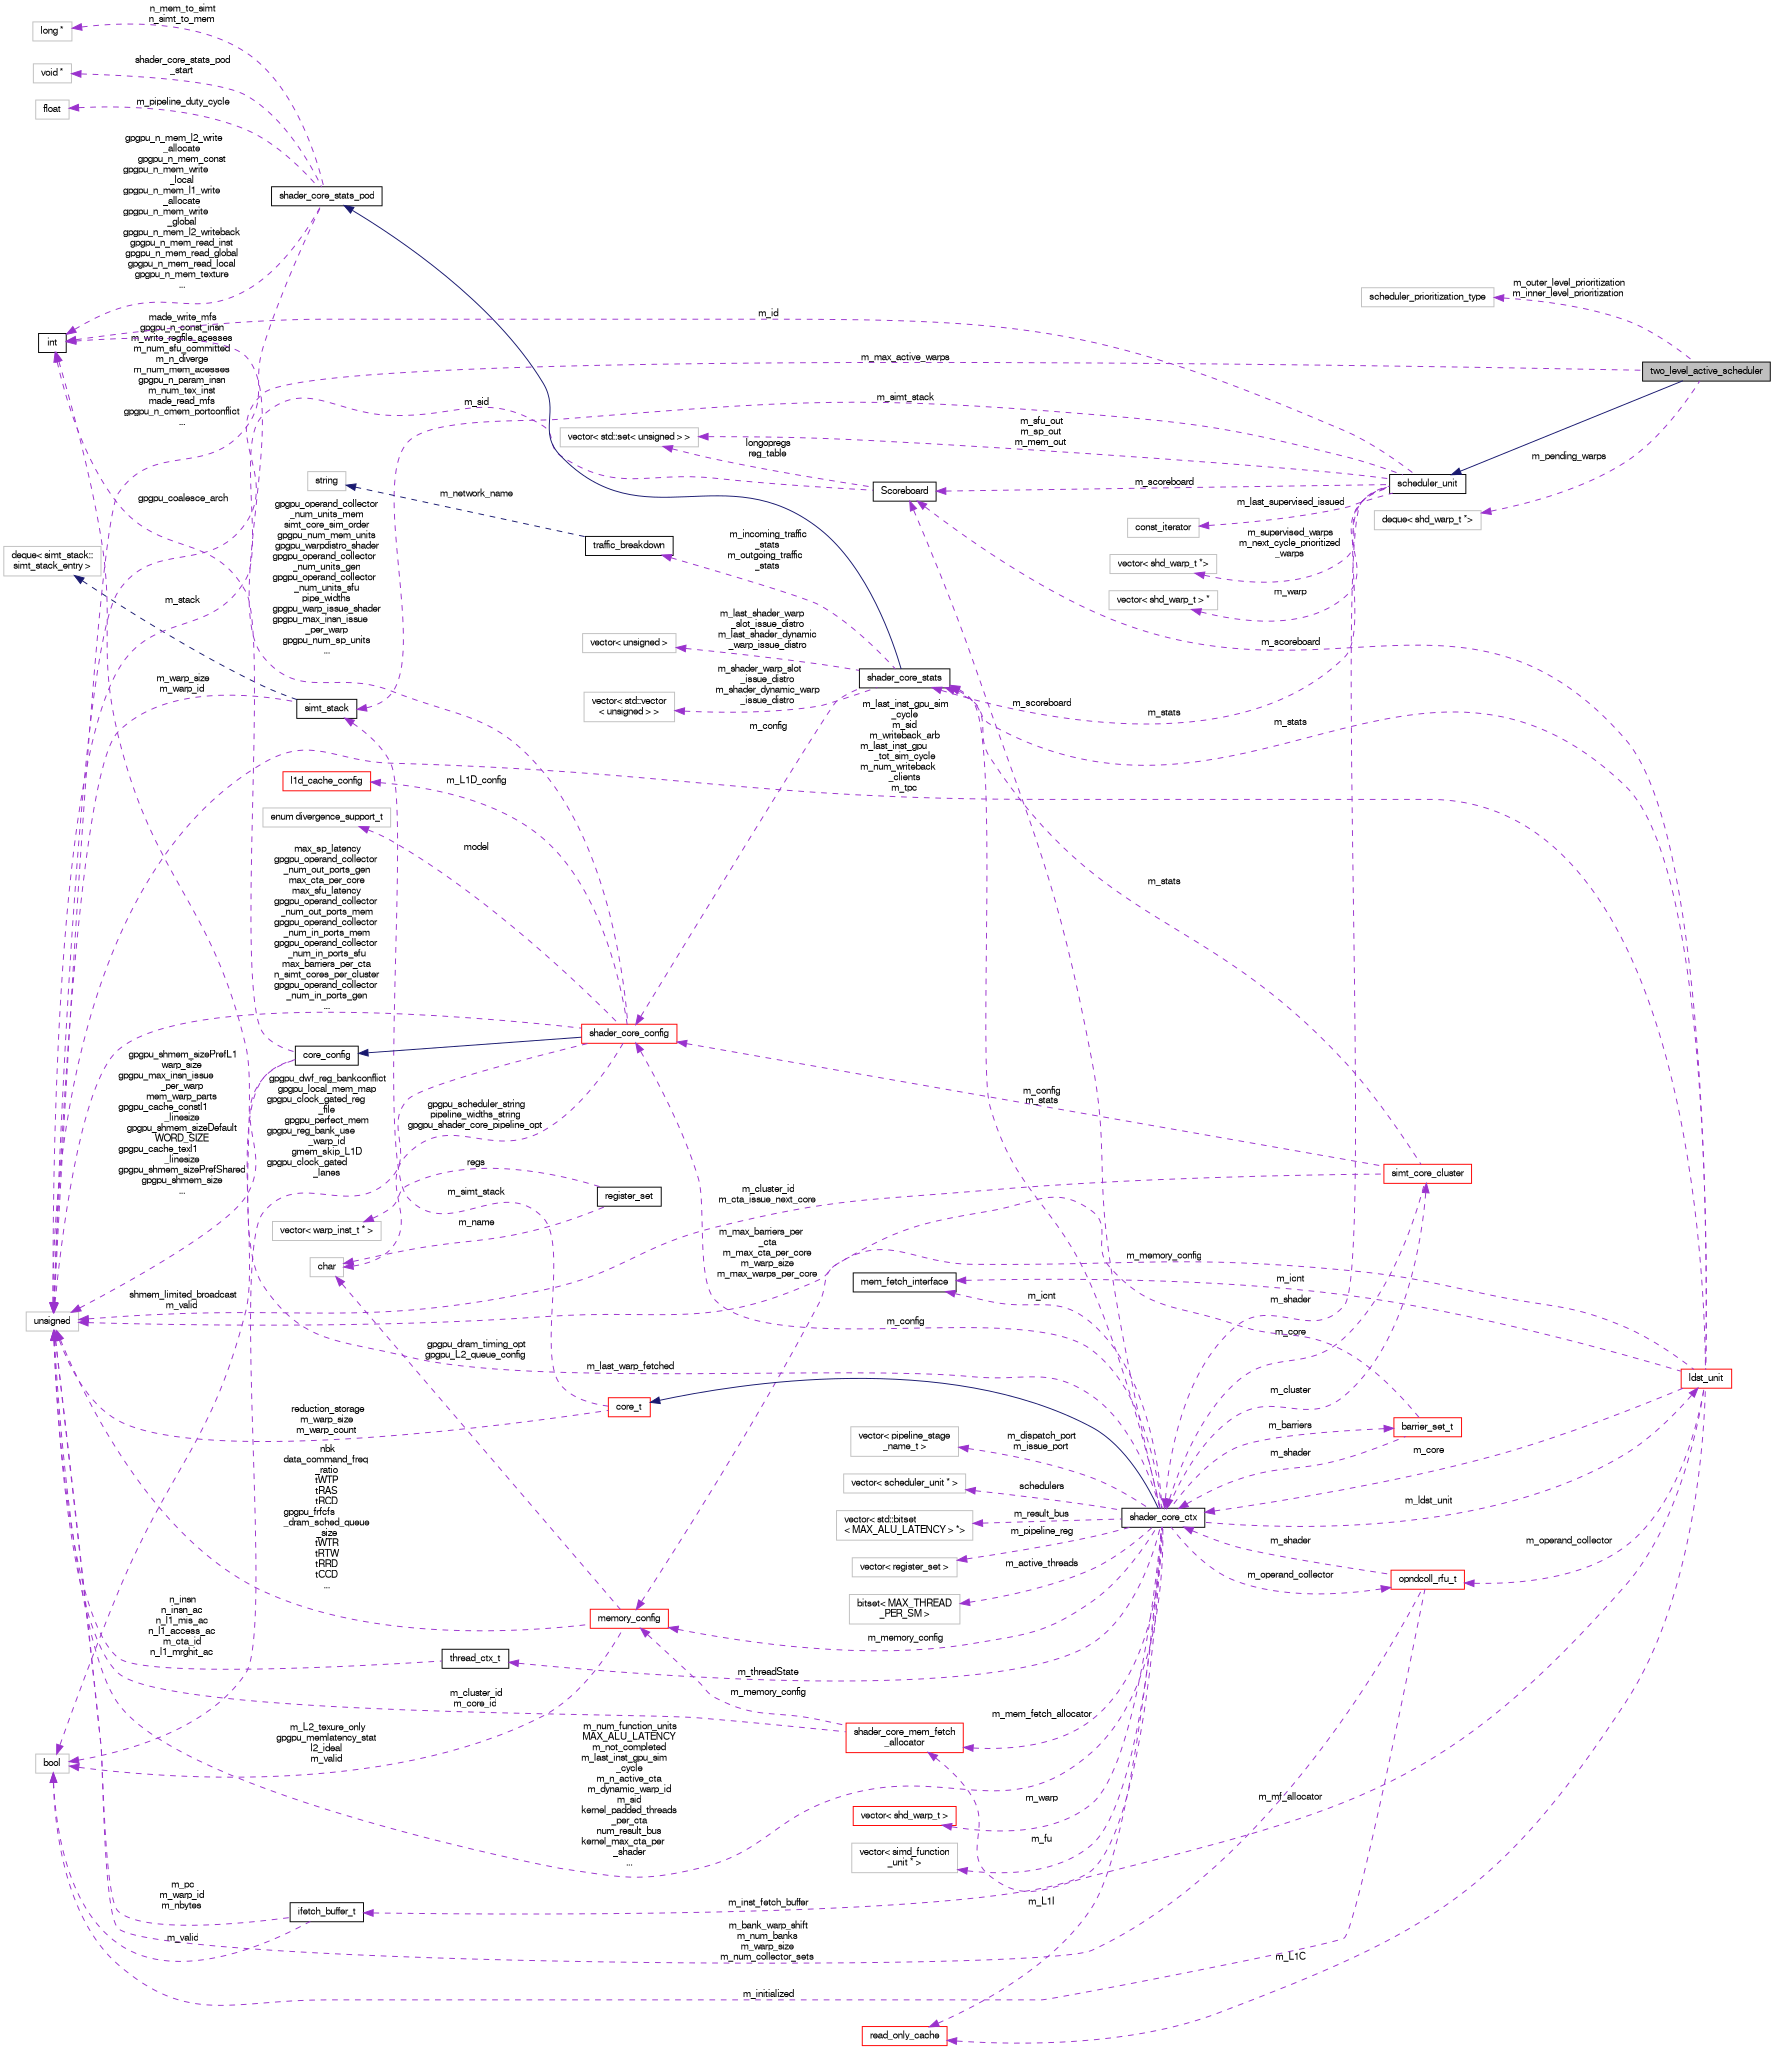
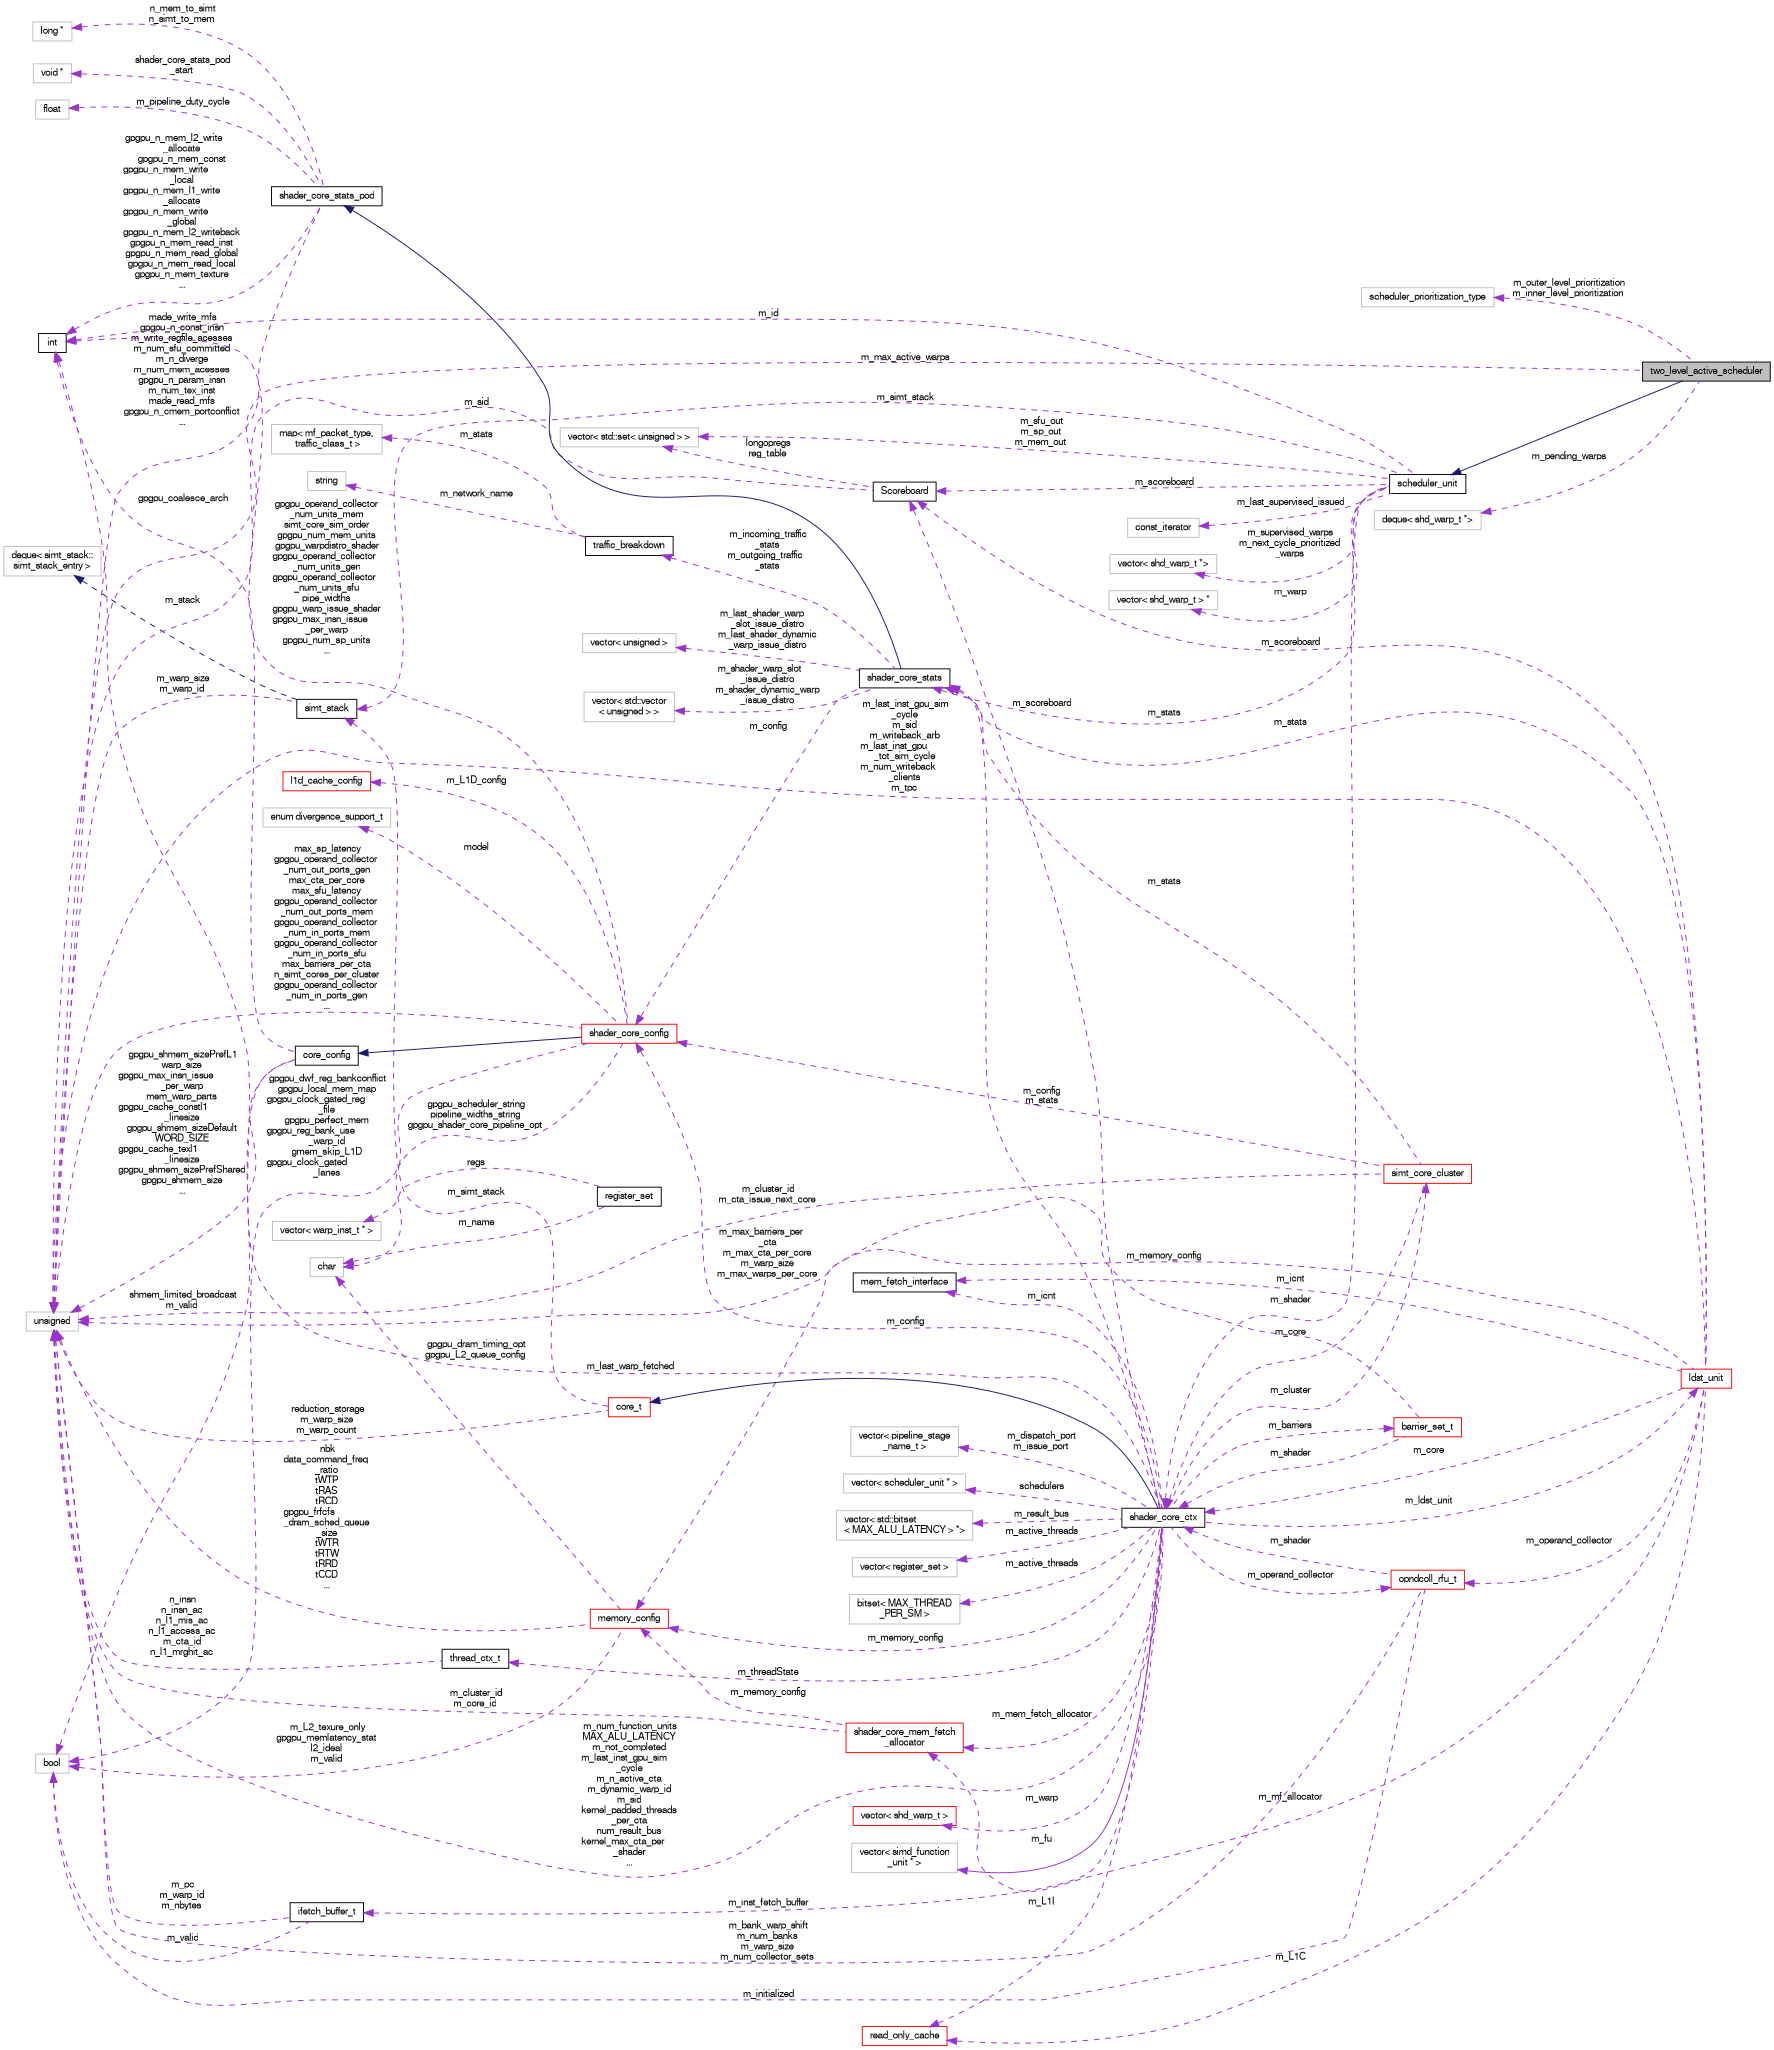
none -> (327, 439)
(471, 512) -> (471, 512)
(1041, 1532) -> (1041, 1532)
(1122, 1788) -> (1122, 1788)
